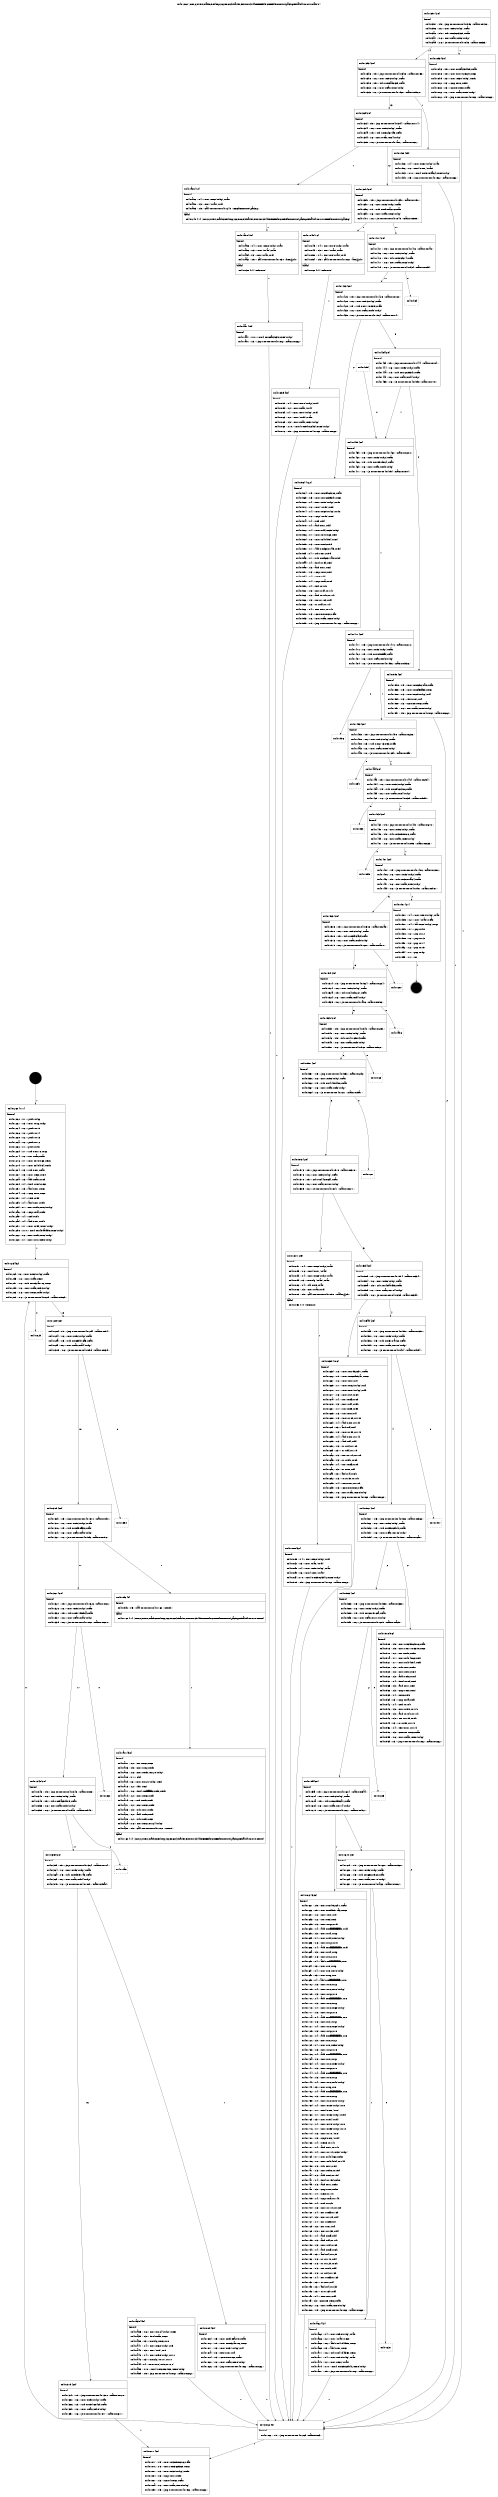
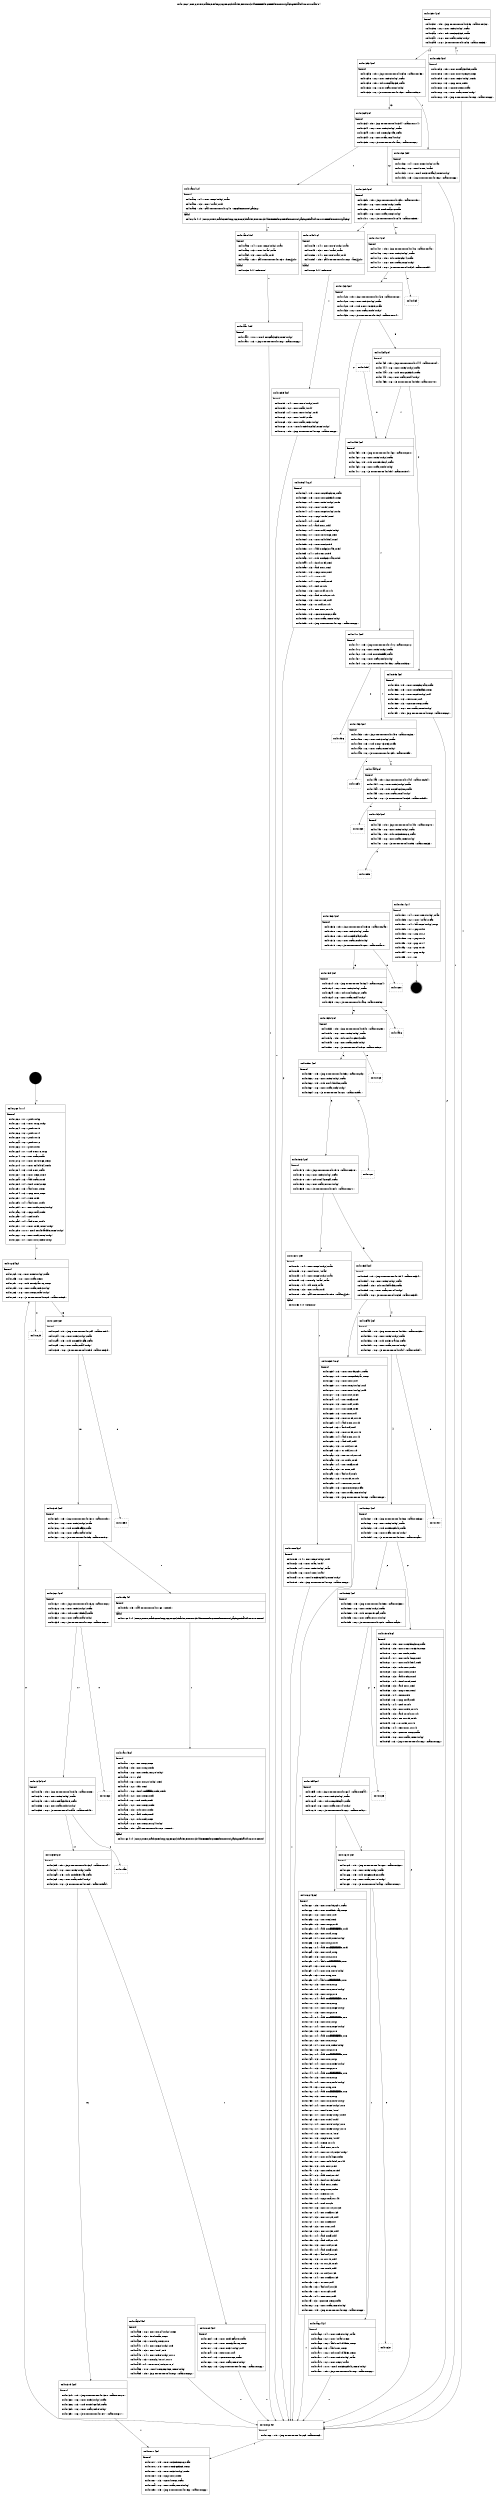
(459, 50) -> (456, 52)
(408, 874) -> none
